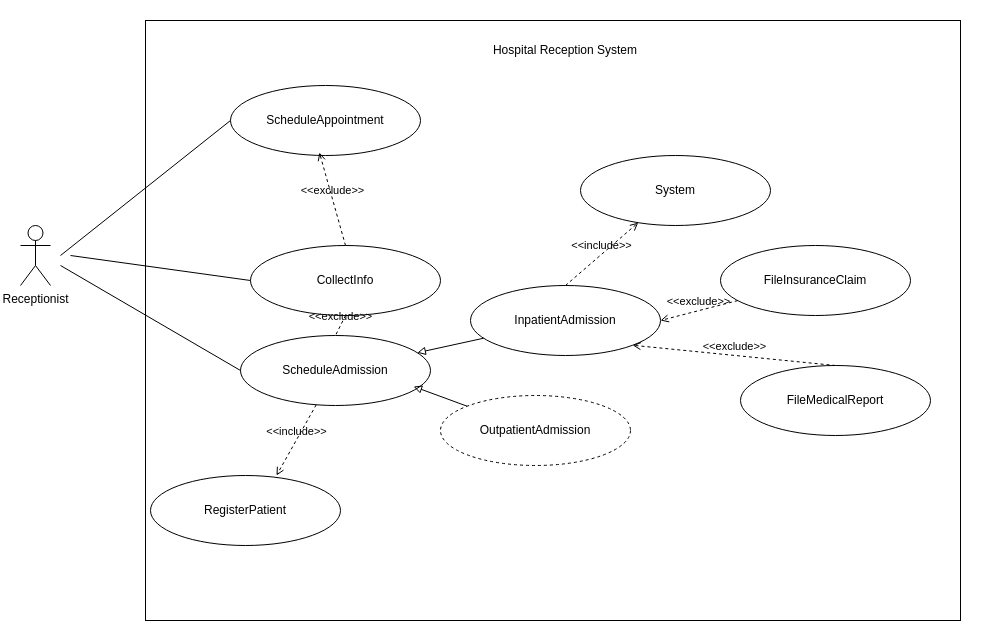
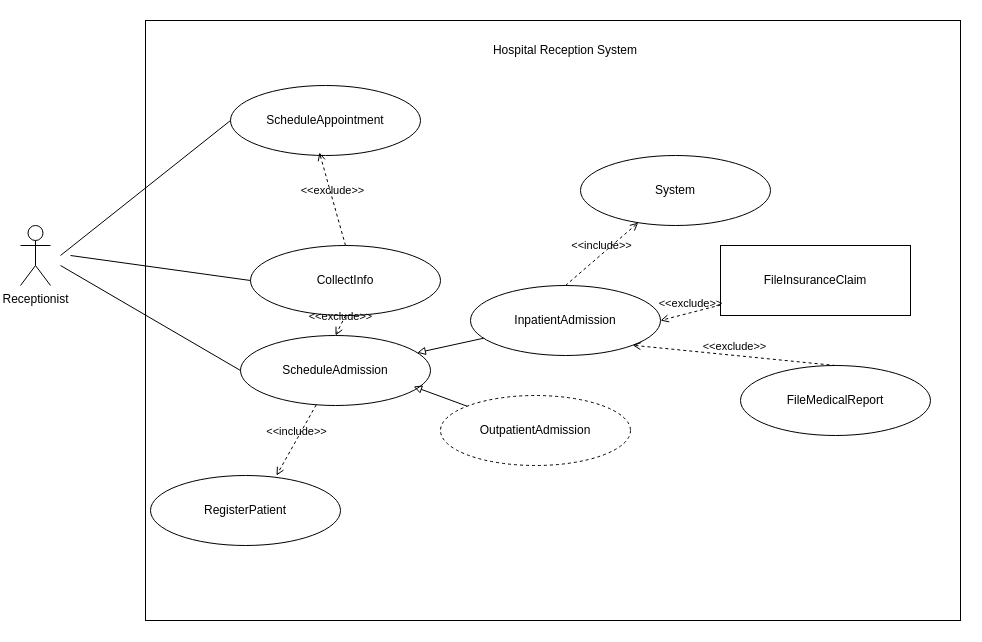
(816, 281) -> (816, 281)
(337, 332) -> (338, 331)
